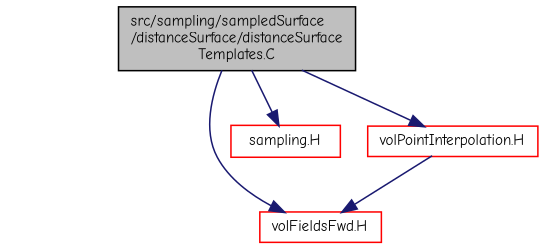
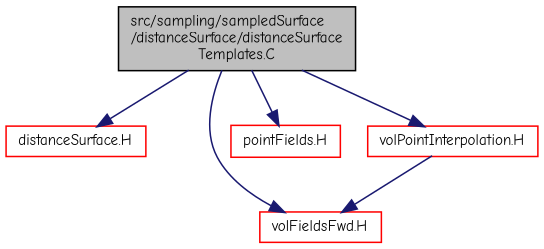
none -> (76, 141)
(286, 141) -> (286, 141)
